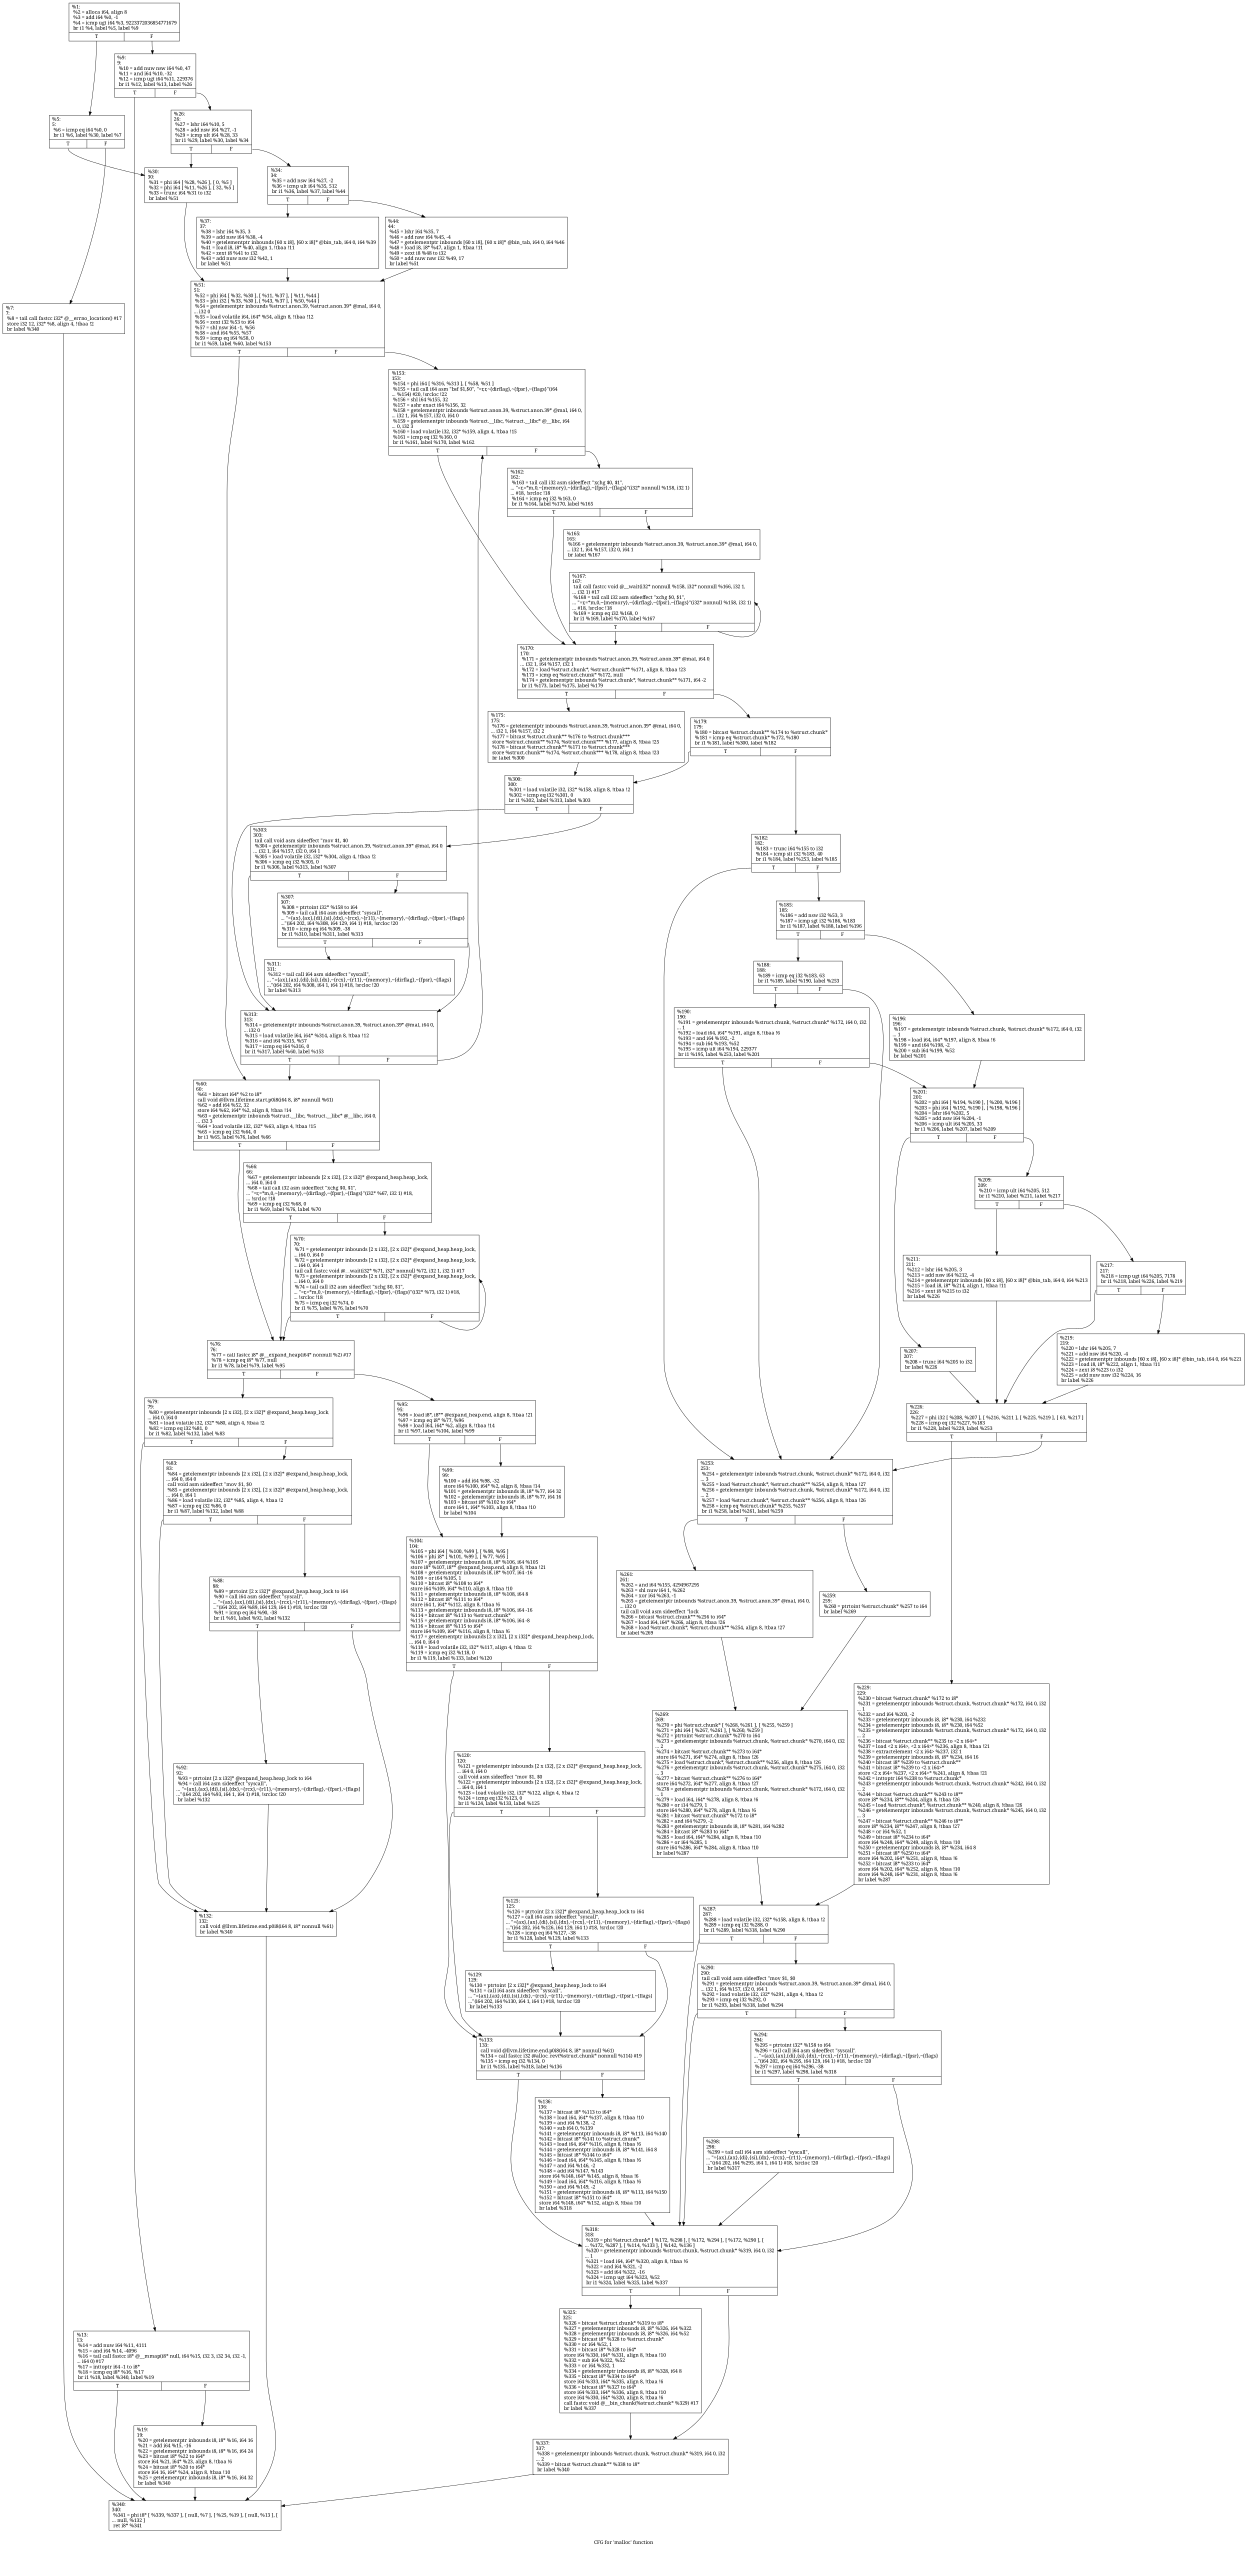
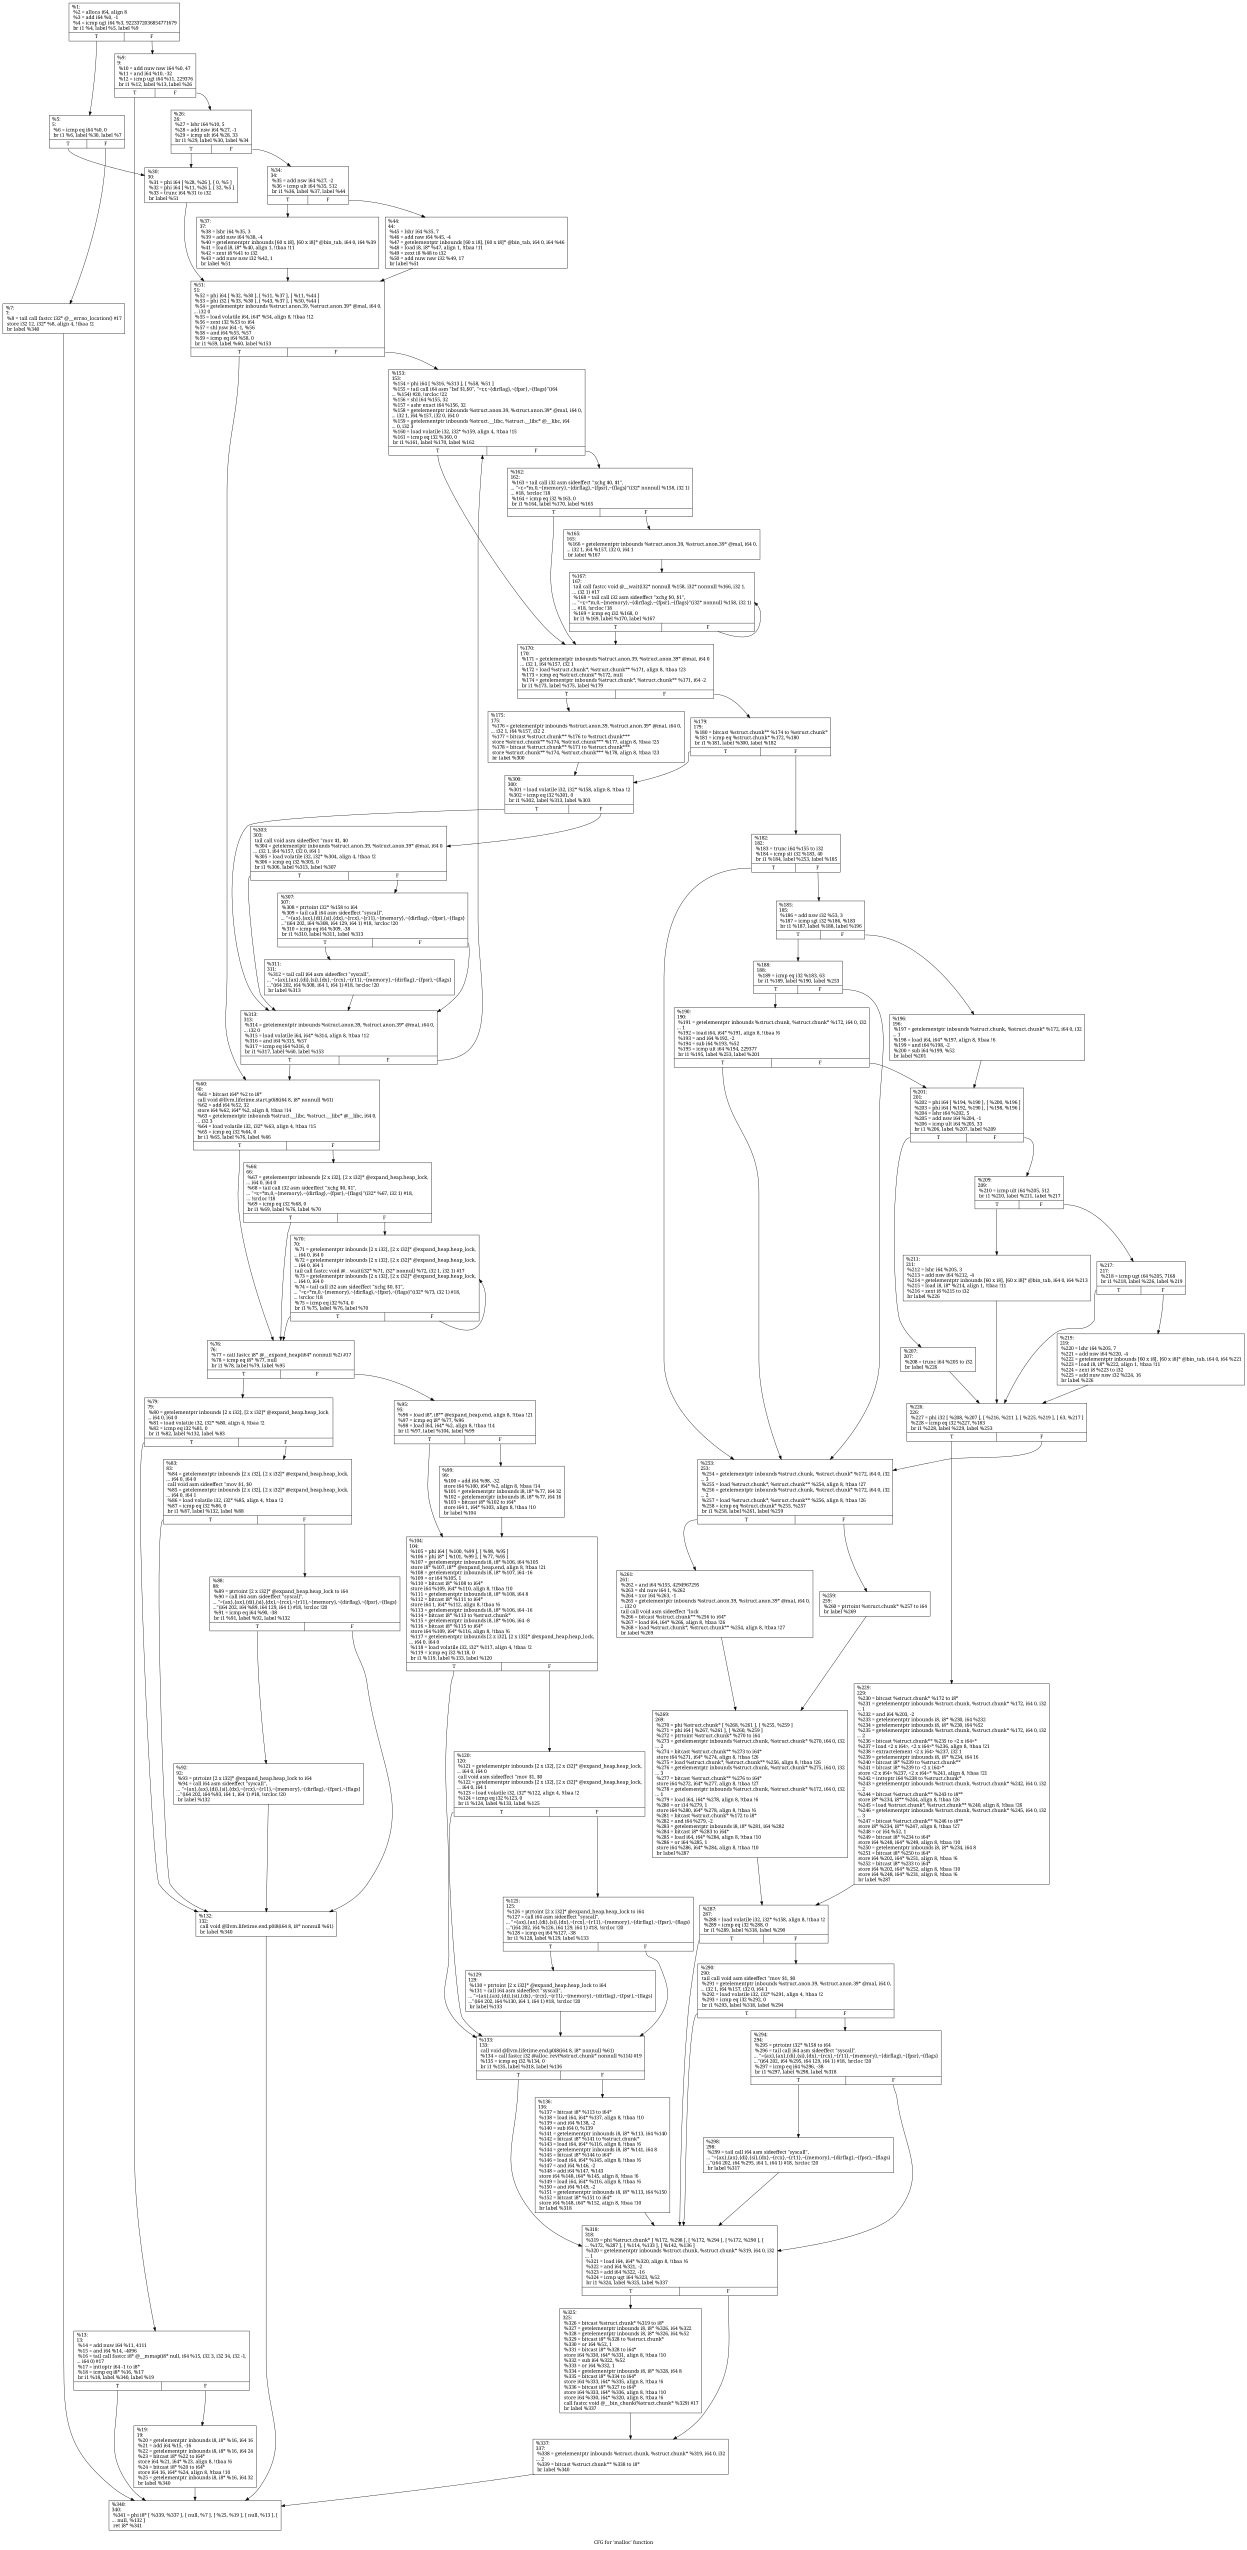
(1138, 1276) -> (1138, 1276)
